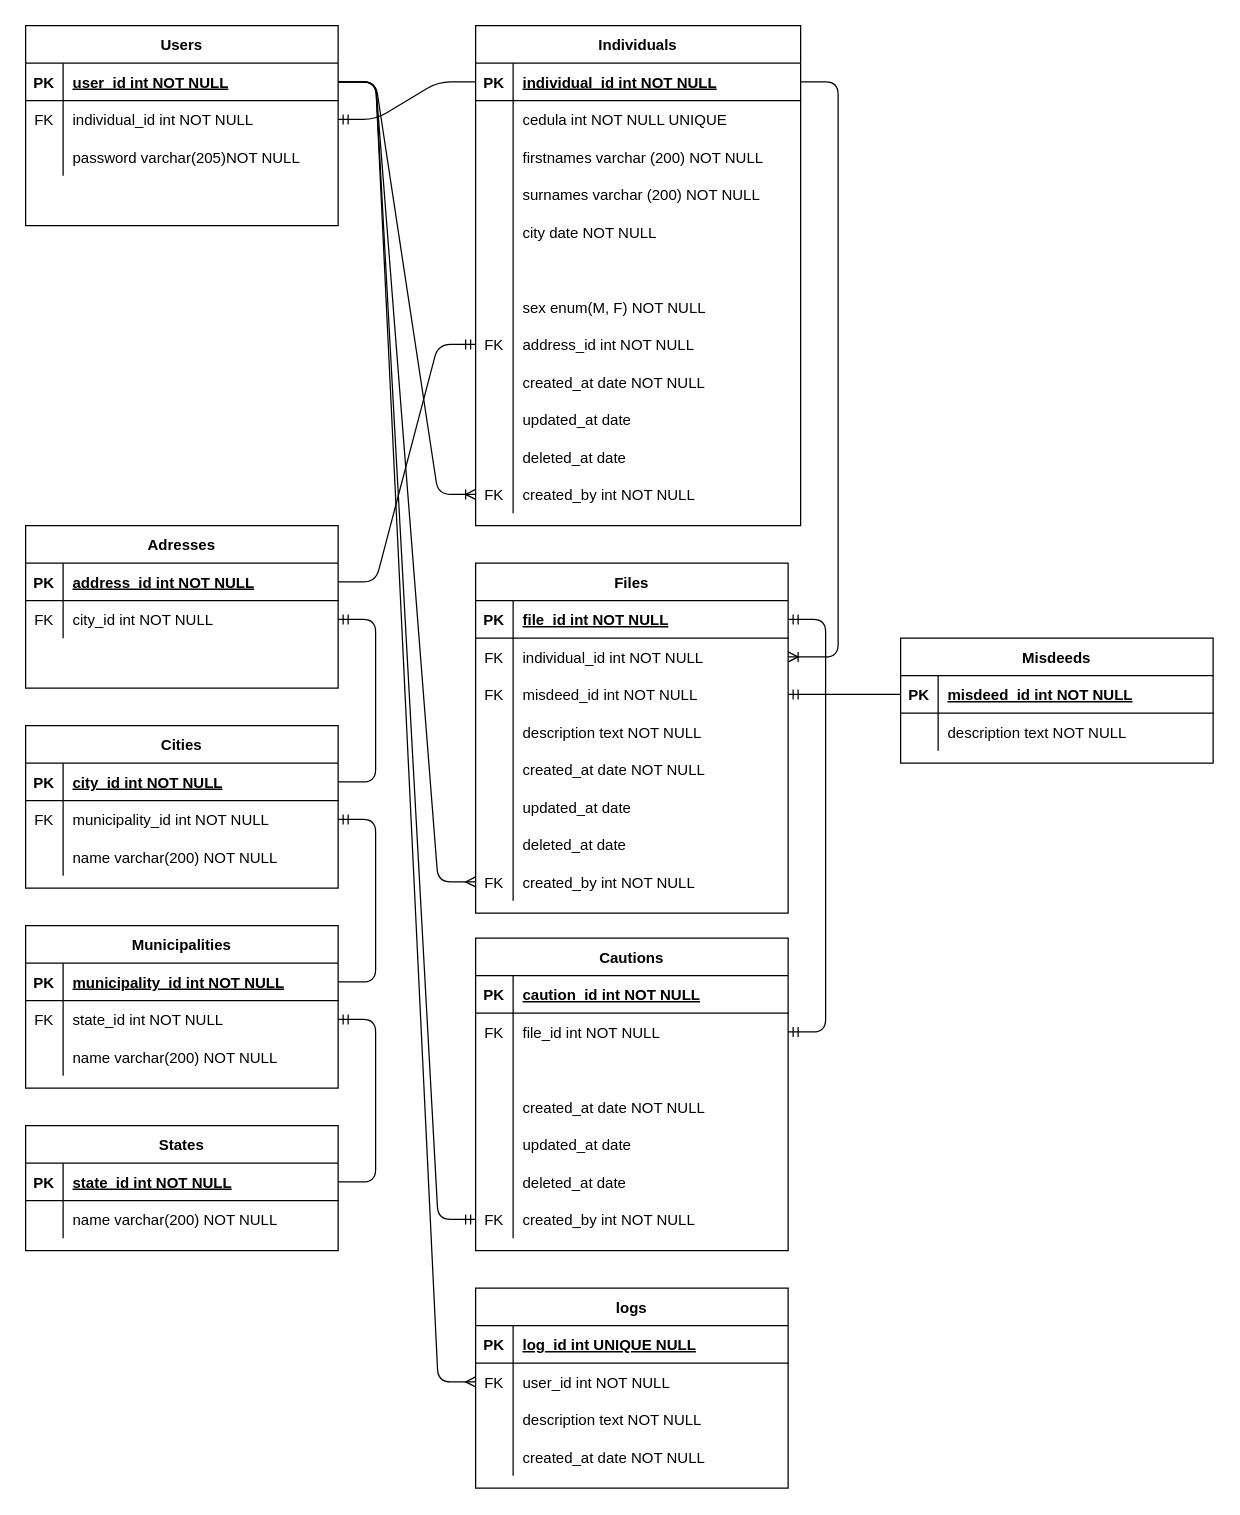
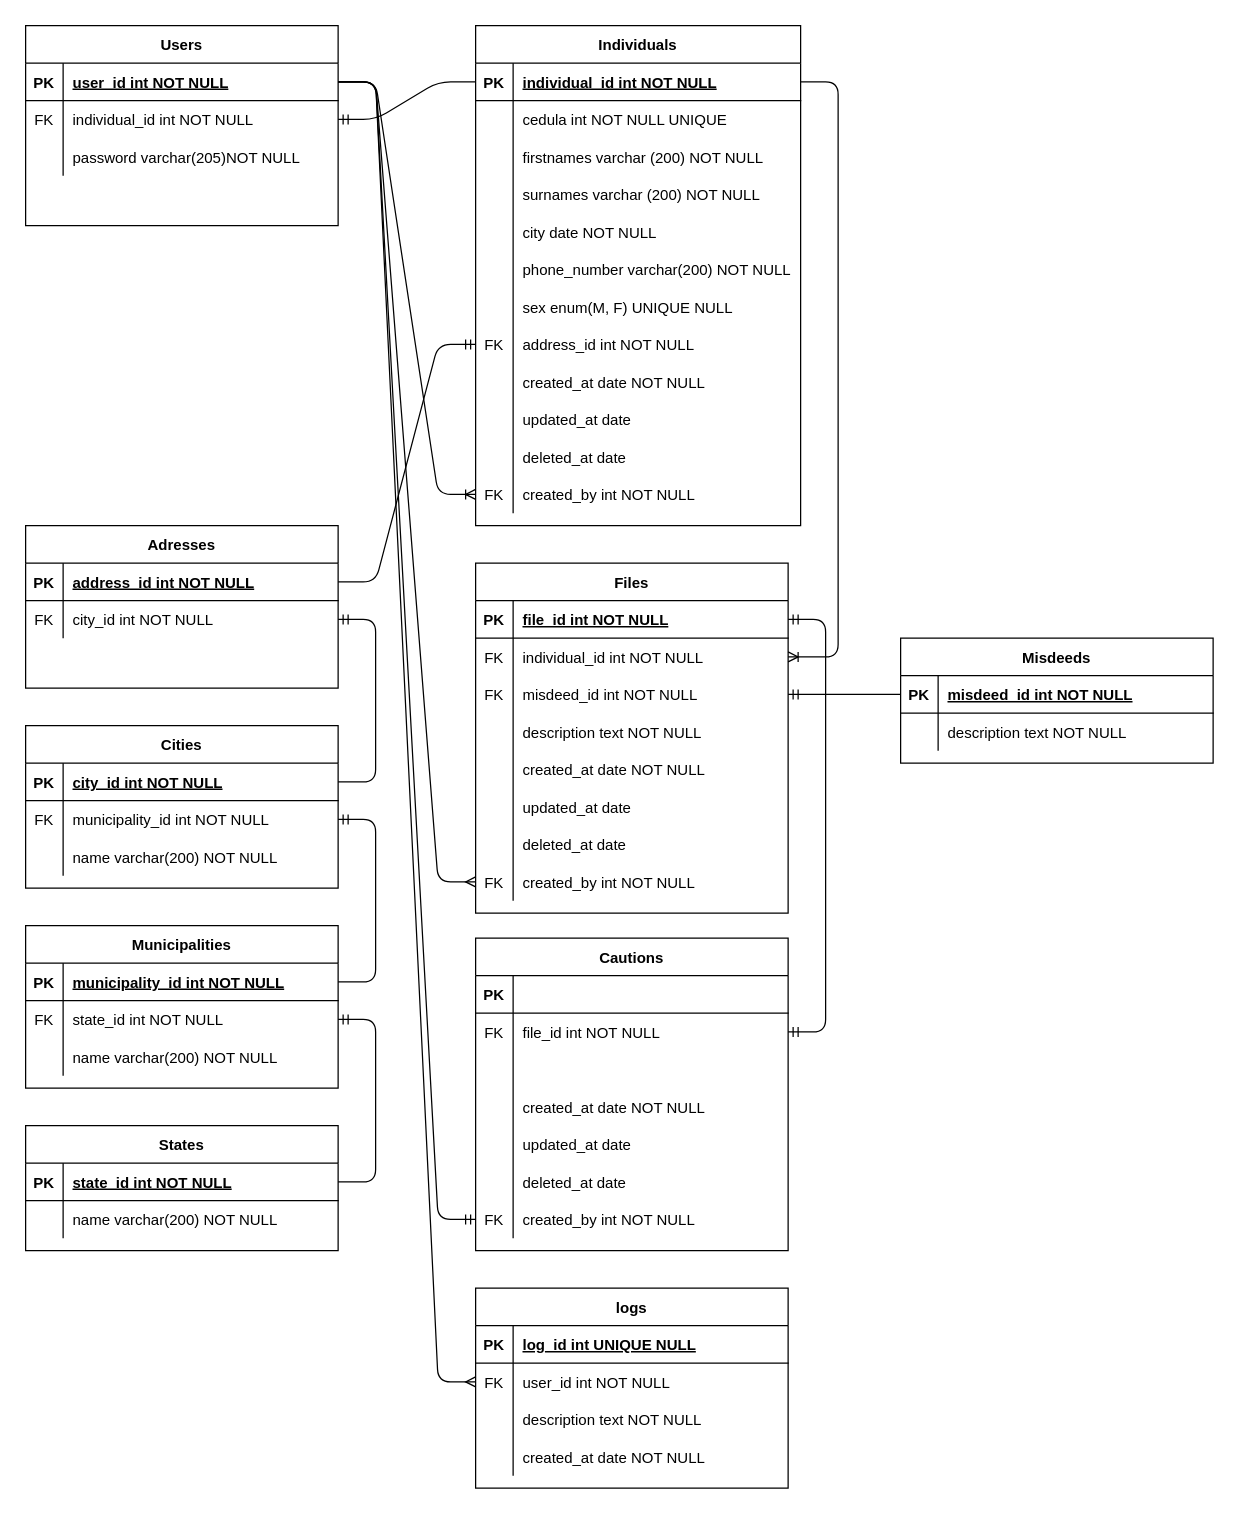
none -> (657, 269)
(609, 308) -> (622, 308)
(651, 994) -> none
